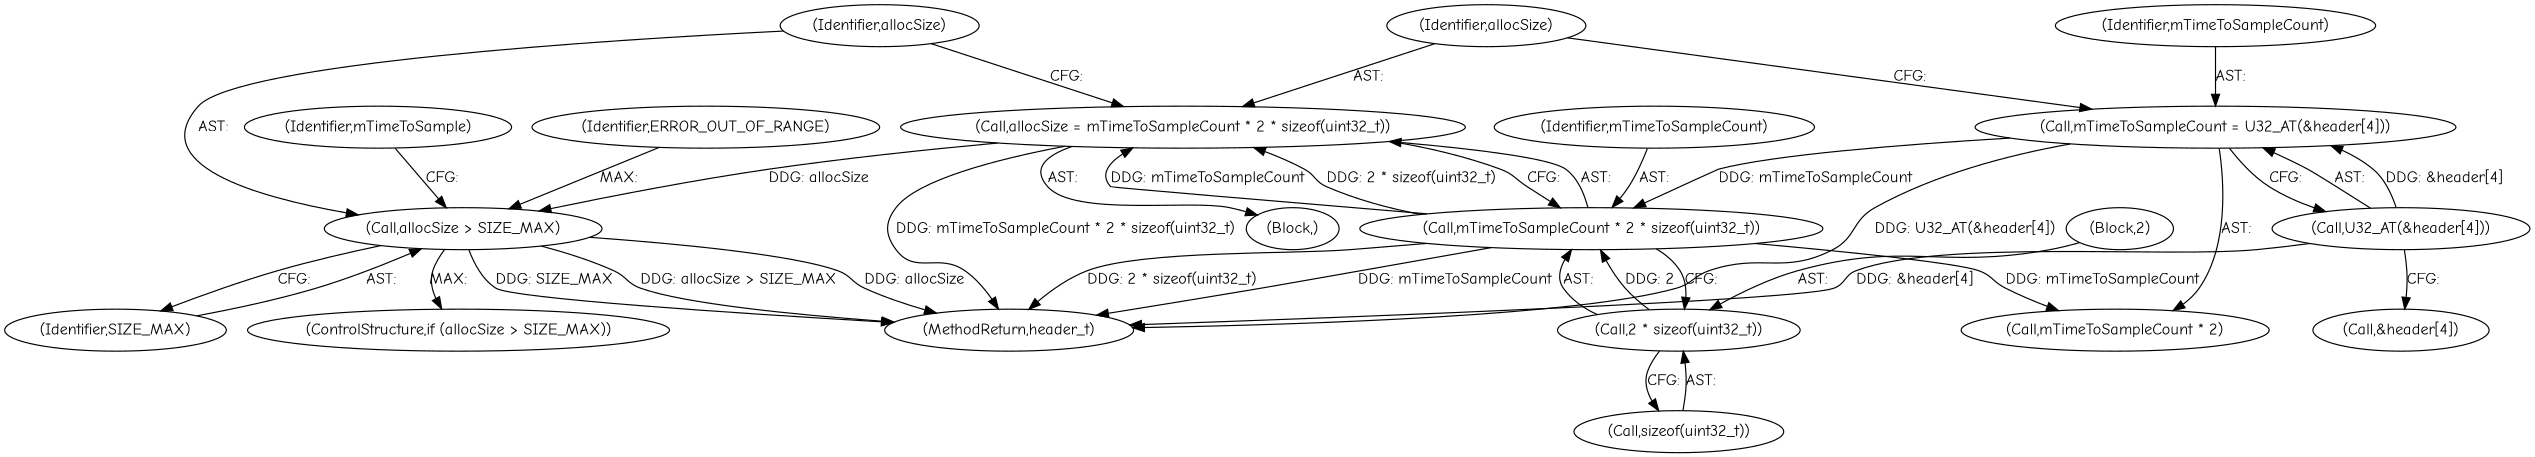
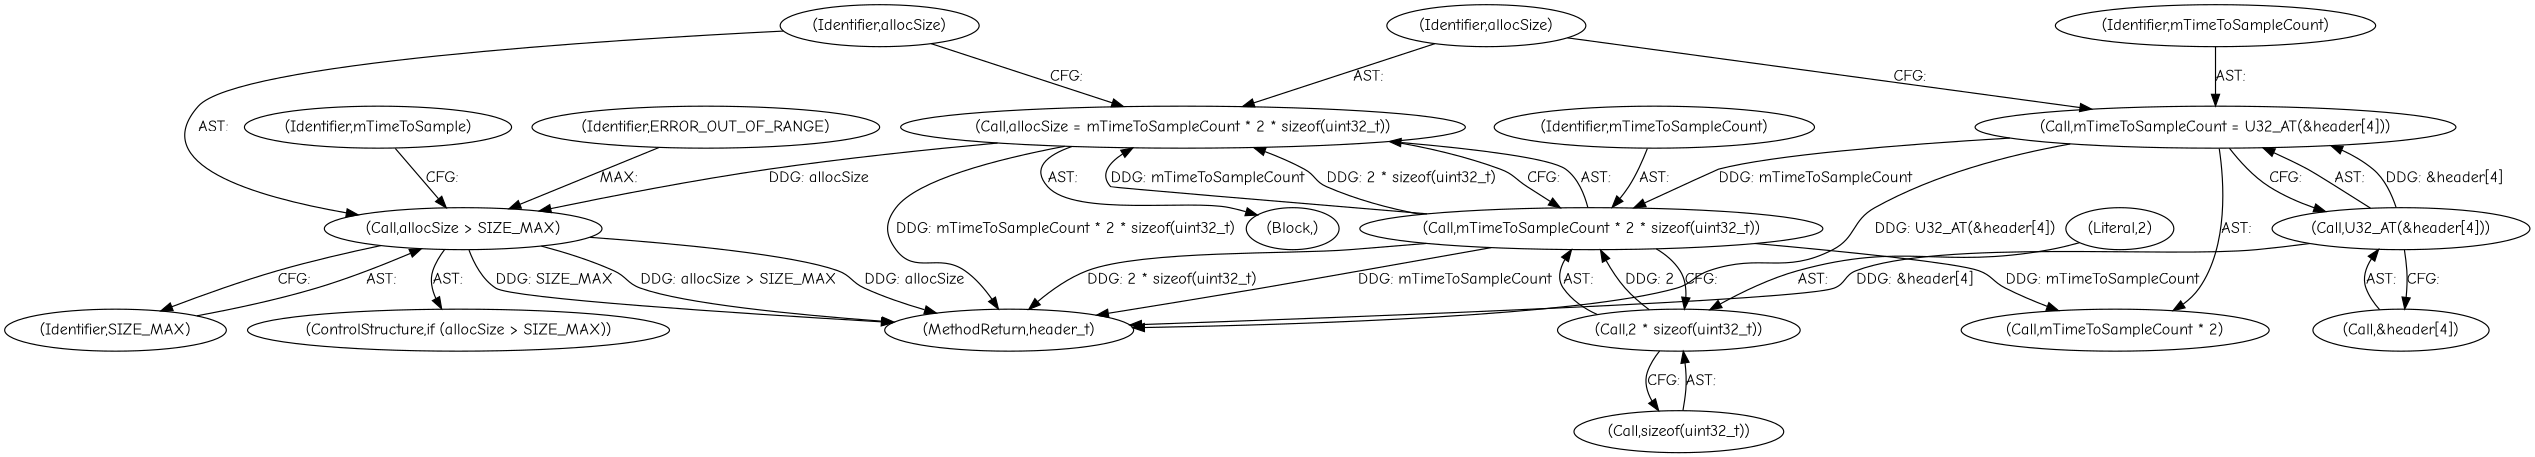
(2120, 229) -> (2120, 229)
(451, 279) -> (451, 279)
none -> (2365, 286)
